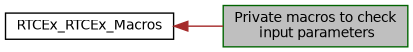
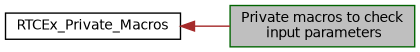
(90, 26) -> (93, 26)
